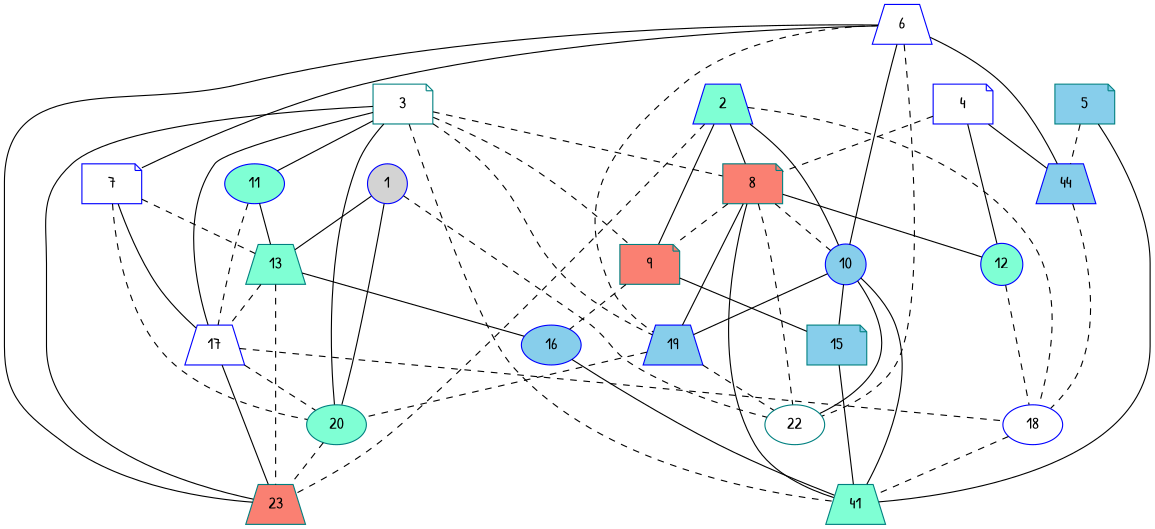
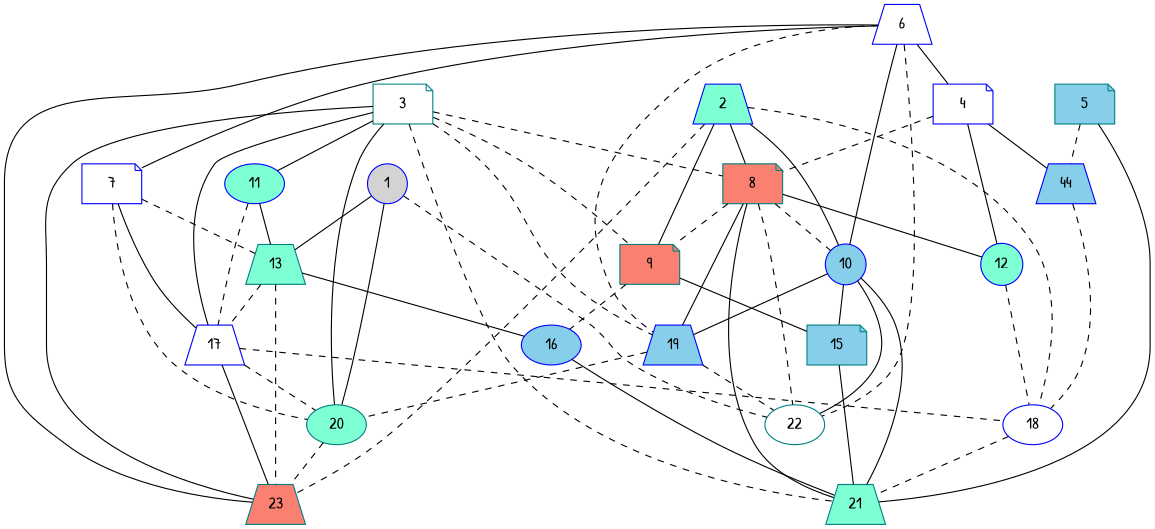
(1006, 88) -> (933, 64)
(856, 504) -> (856, 504)
